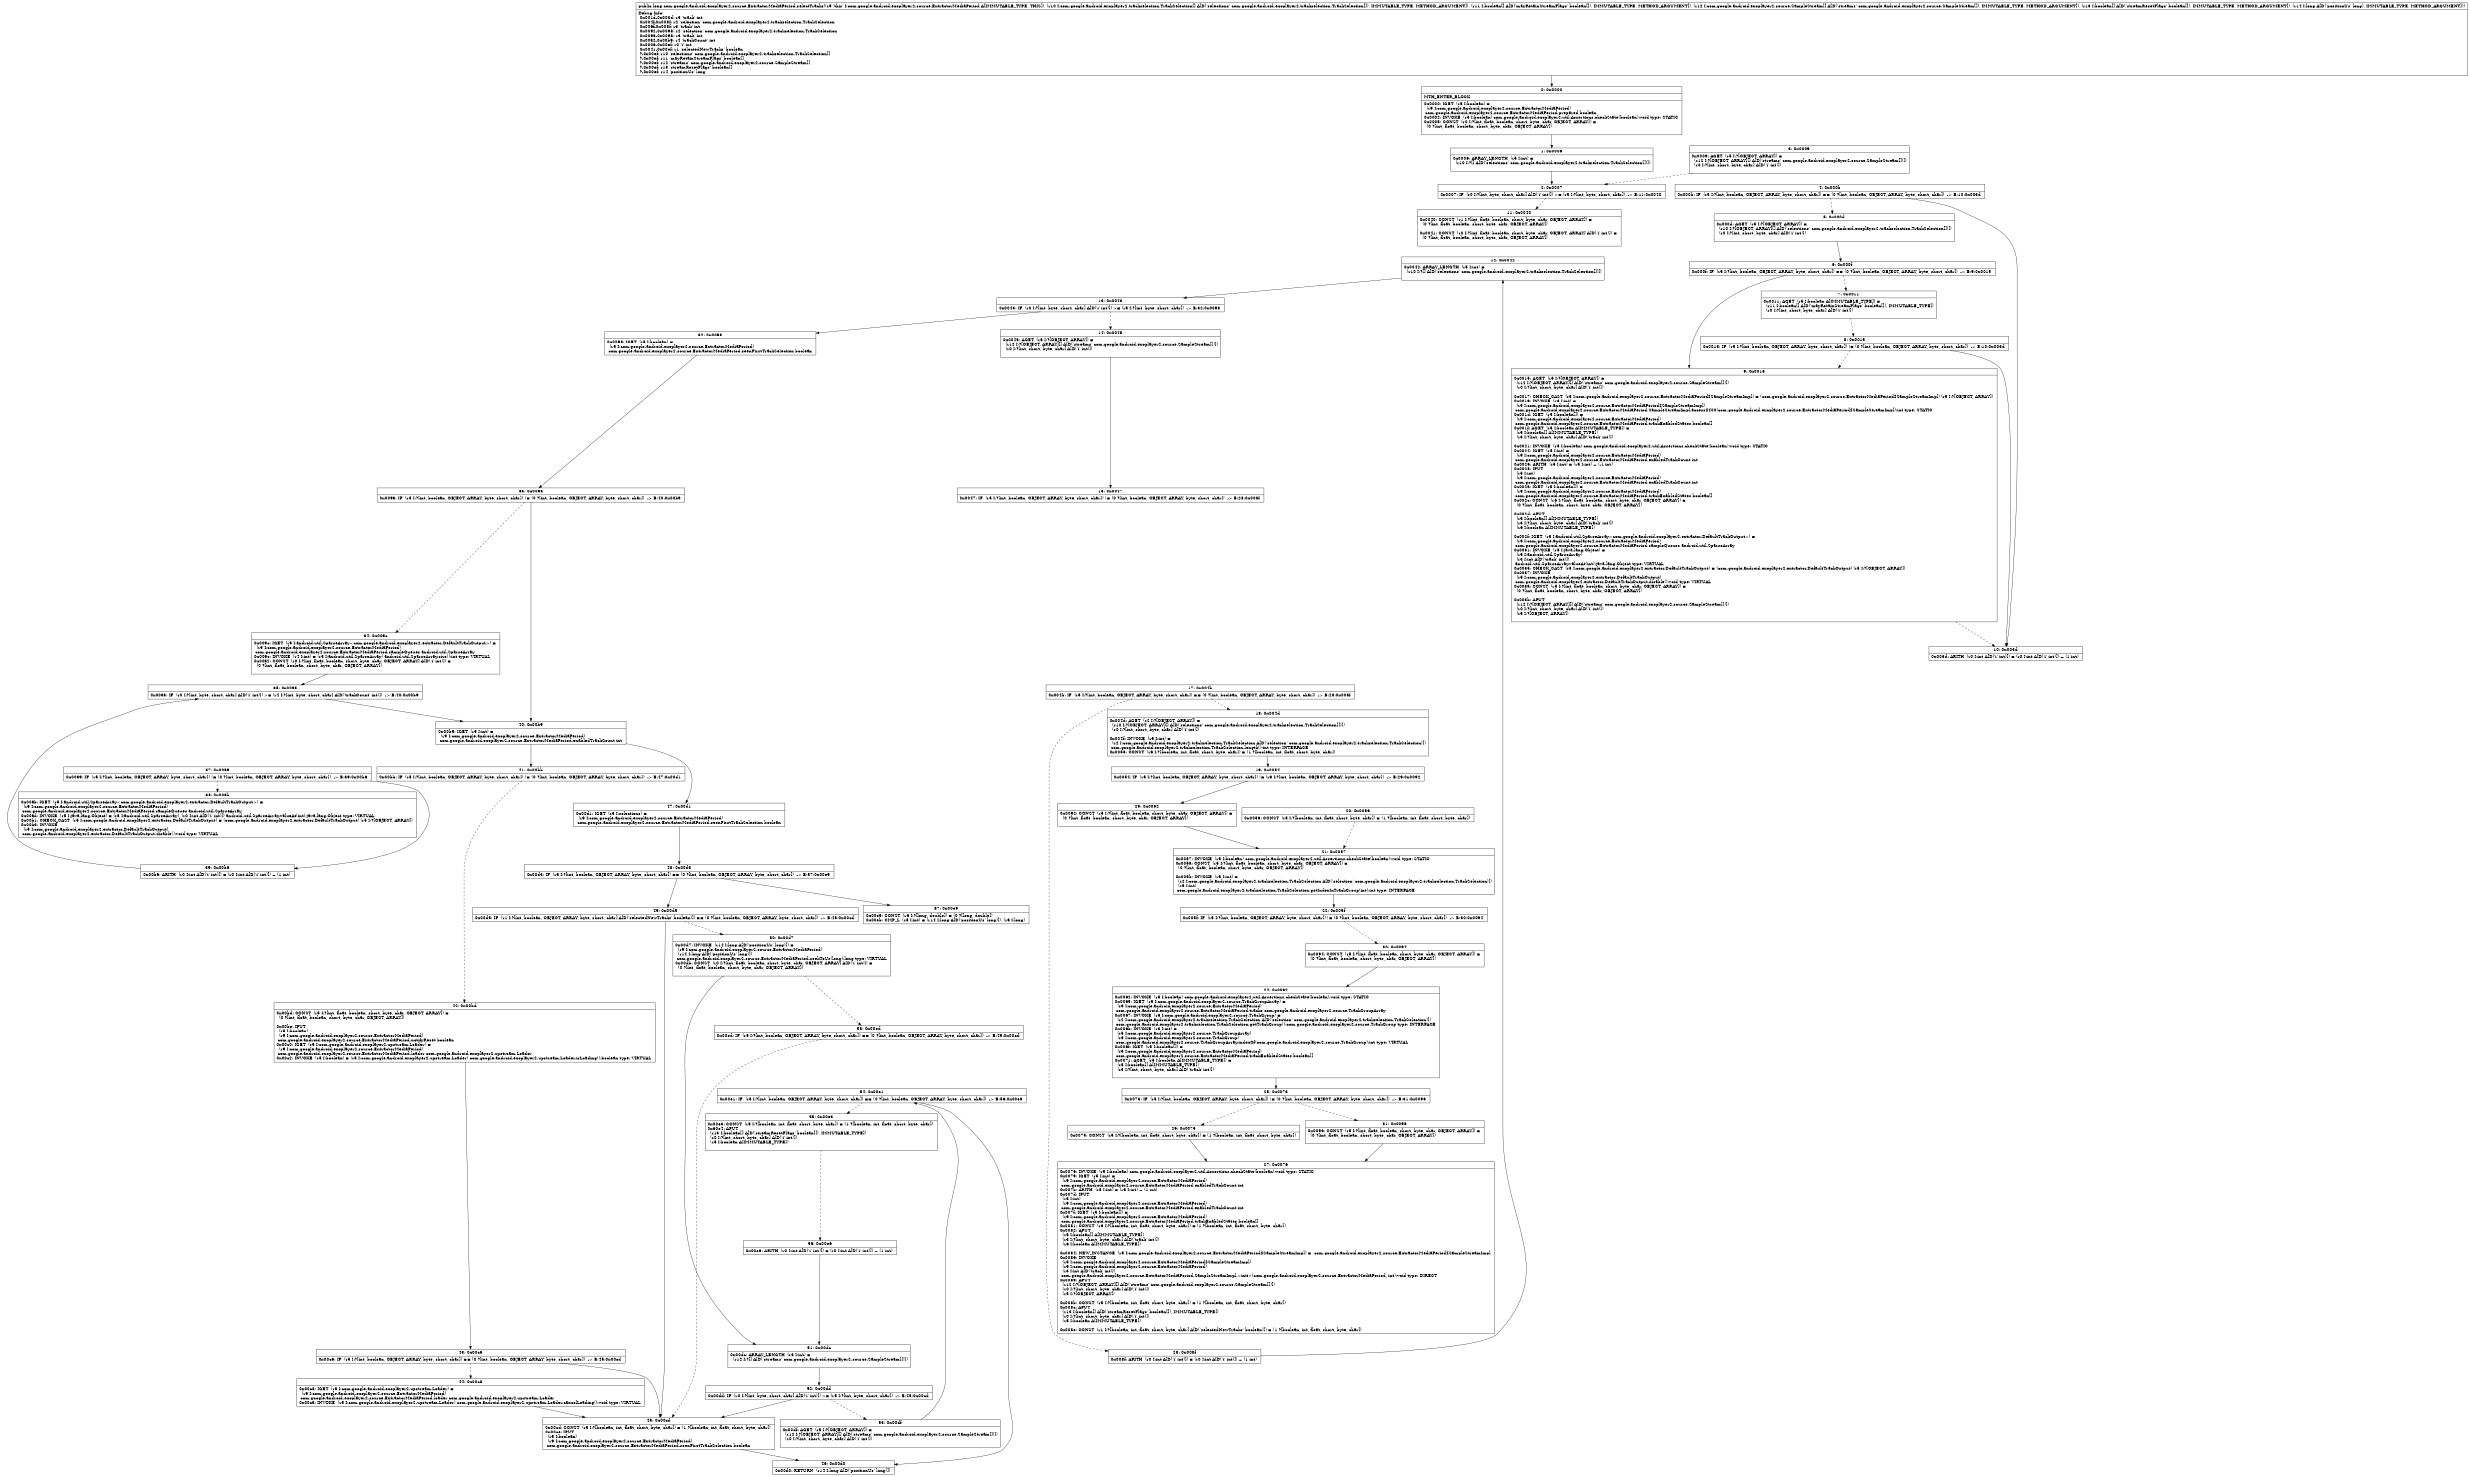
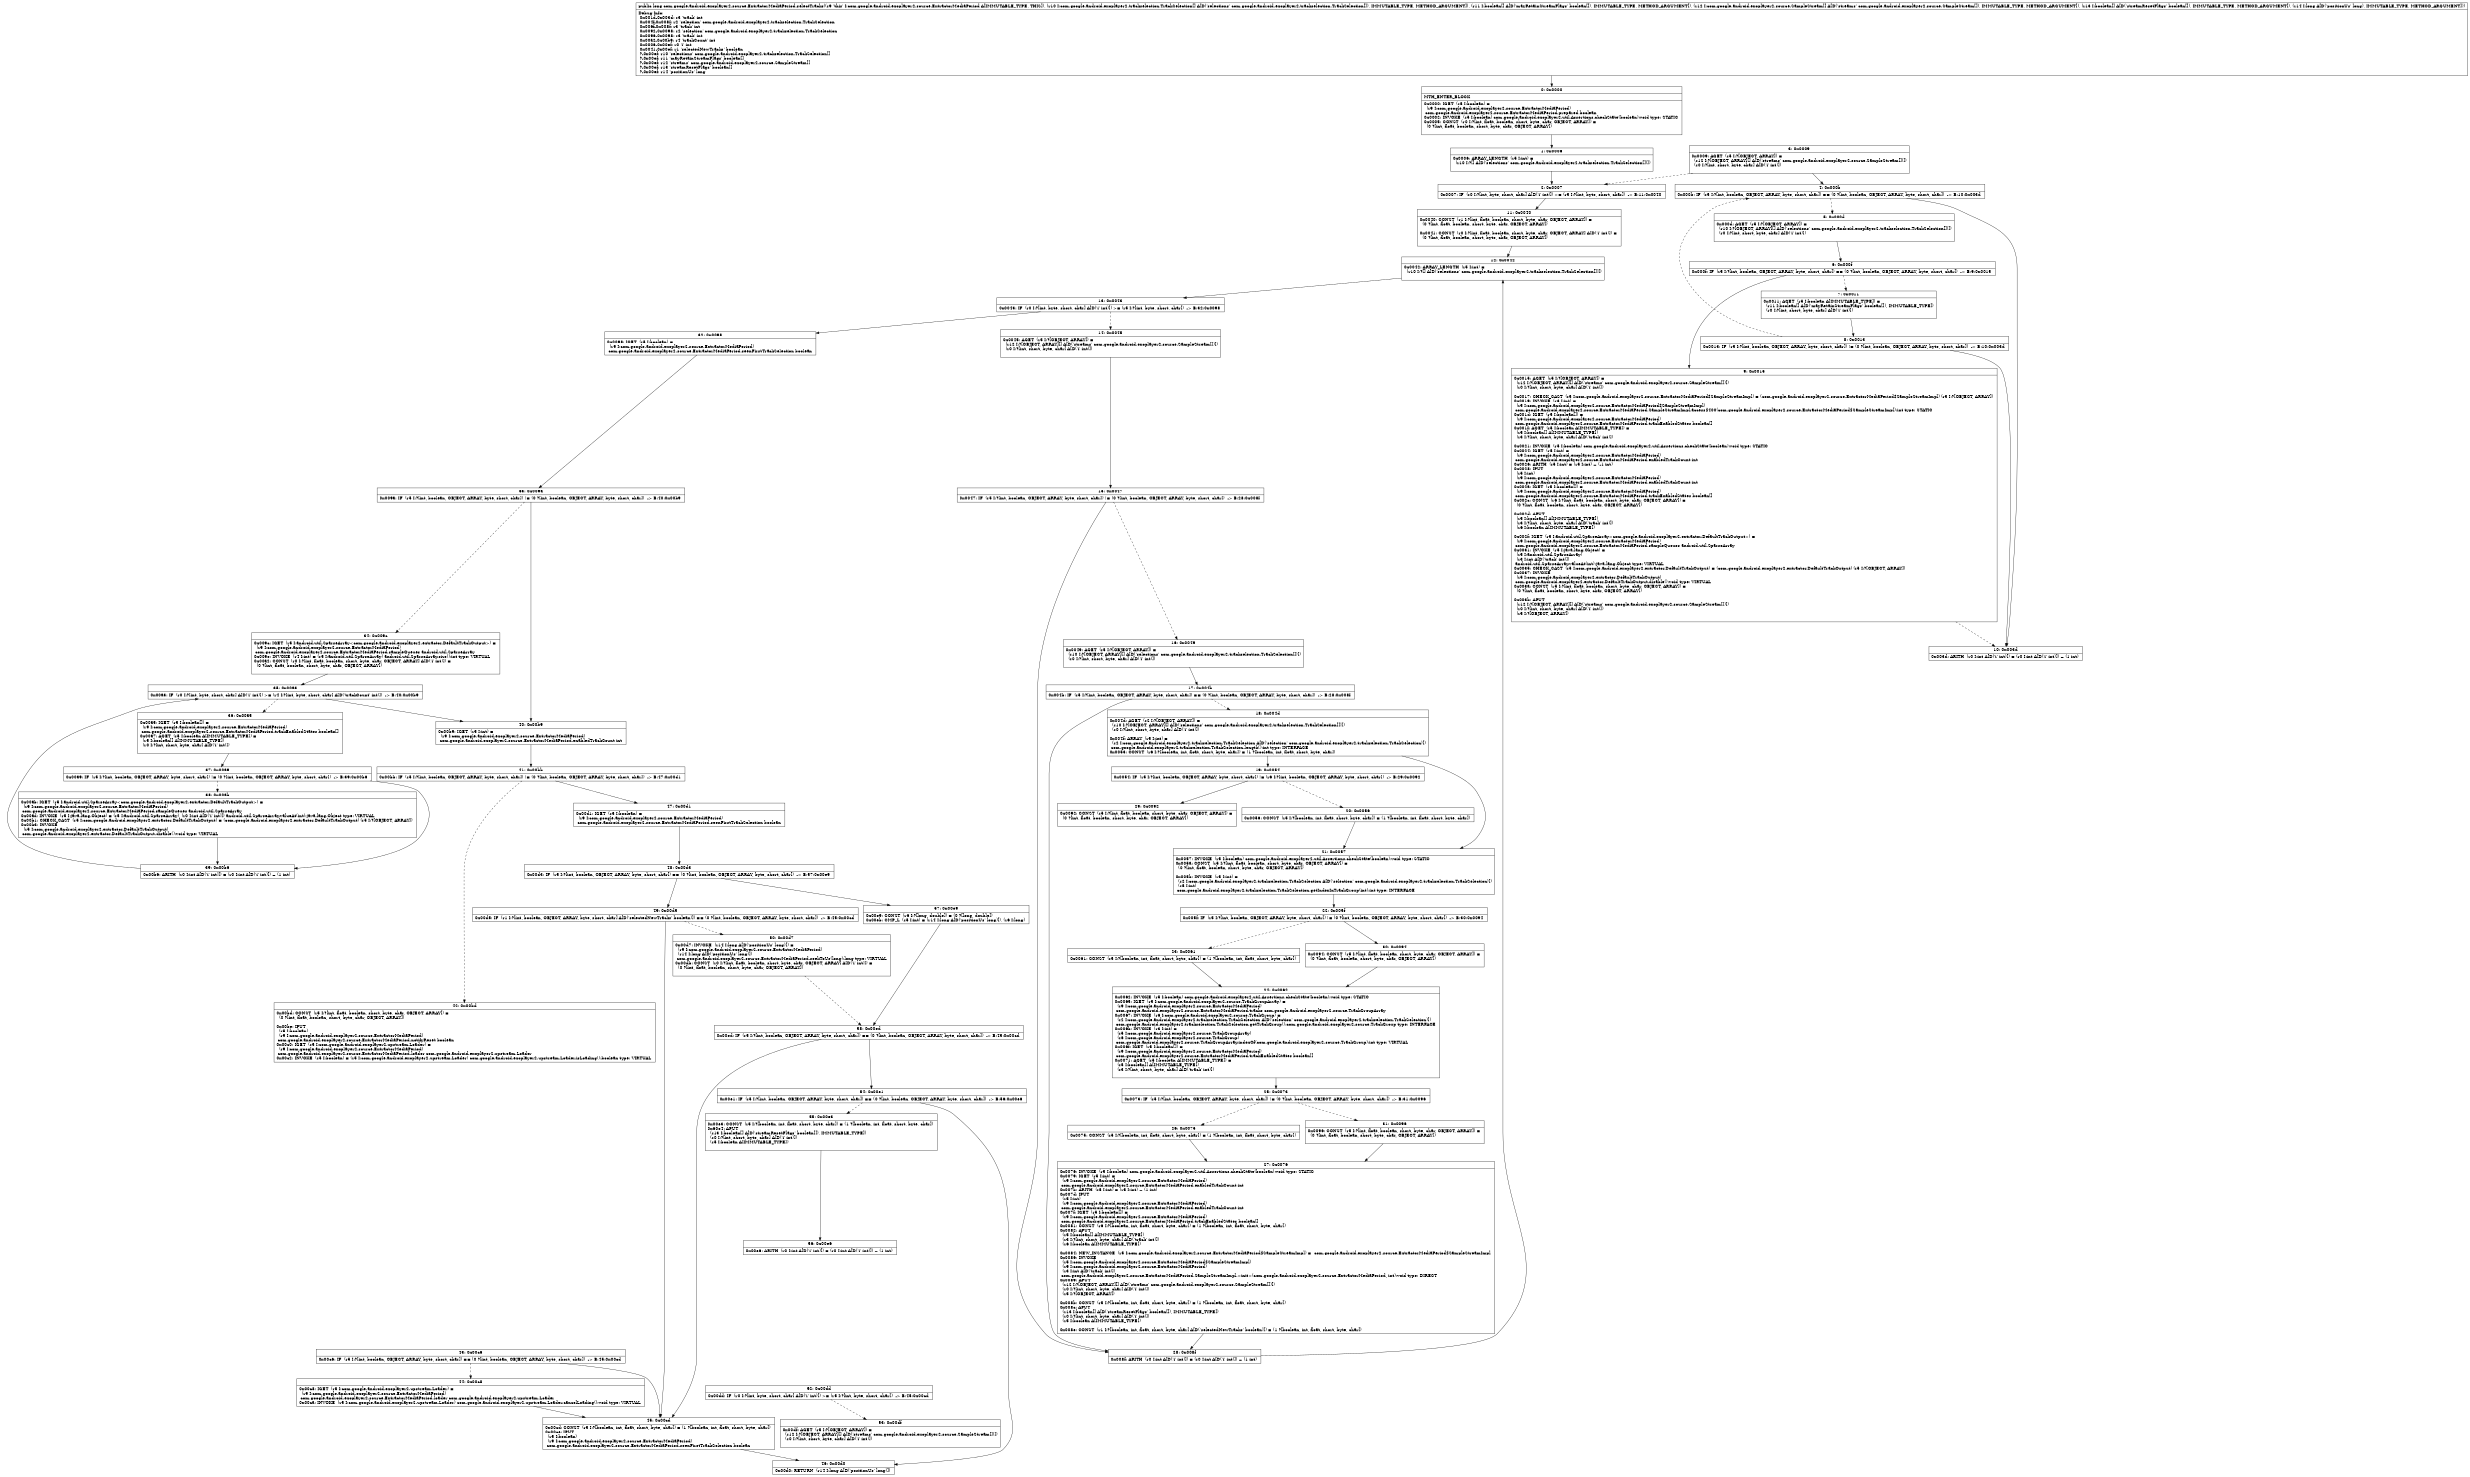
none -> (1817, 178)
(1542, 203) -> (1542, 203)
none -> (1510, 250)
(1852, 326) -> (1852, 326)
(1845, 358) -> (1685, 277)
none -> (1183, 653)
none -> (240, 733)
(1141, 739) -> (1140, 739)
(675, 758) -> (595, 792)
none -> (1311, 794)
(612, 814) -> (610, 814)
(1350, 834) -> (1350, 834)
(1220, 837) -> (1471, 785)
none -> (218, 850)
(1360, 932) -> (1360, 932)
none -> (1038, 947)
none -> (1184, 955)
none -> (908, 973)
(1049, 1021) -> (1049, 1021)
(697, 1192) -> (697, 1192)
(821, 1194) -> (821, 1194)
(468, 1204) -> none
(946, 1256) -> (870, 1063)
none -> (1198, 1340)
(819, 1356) -> none
(758, 1408) -> none
